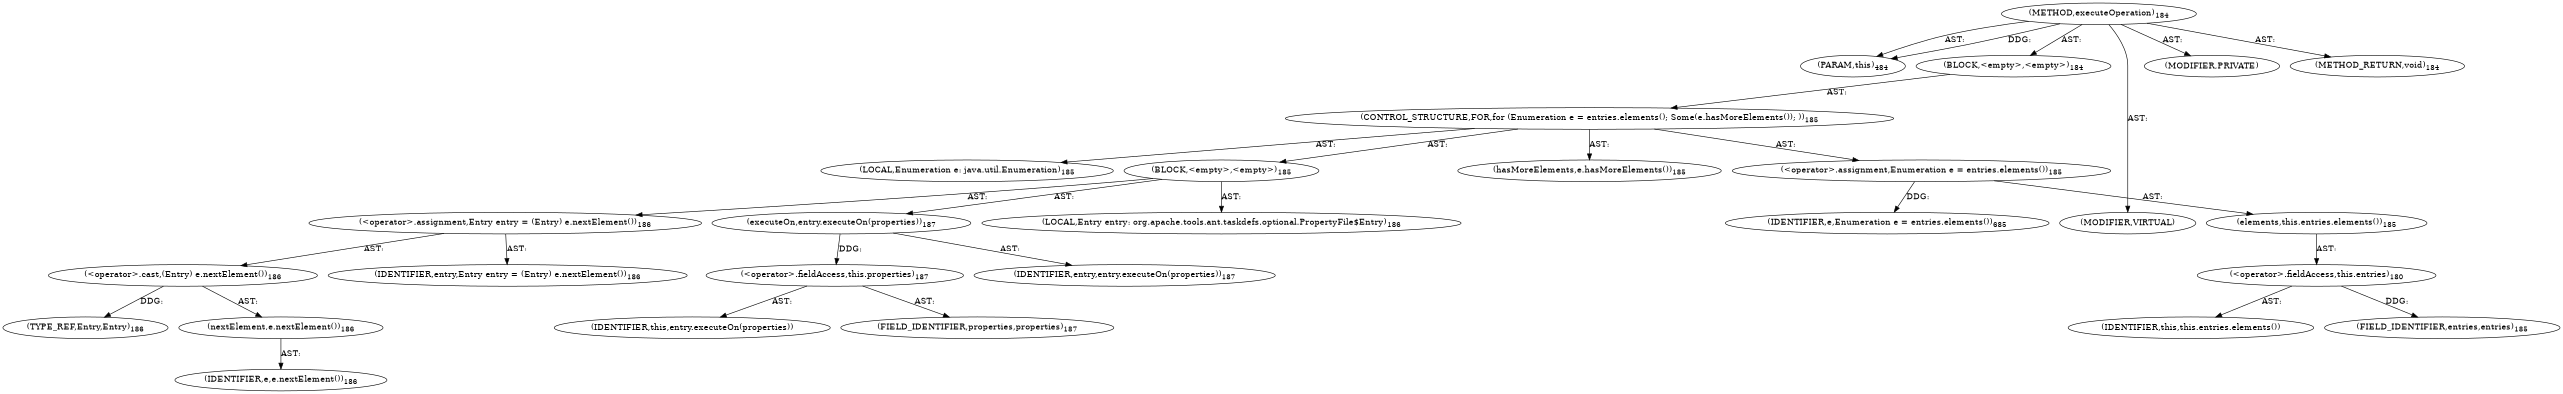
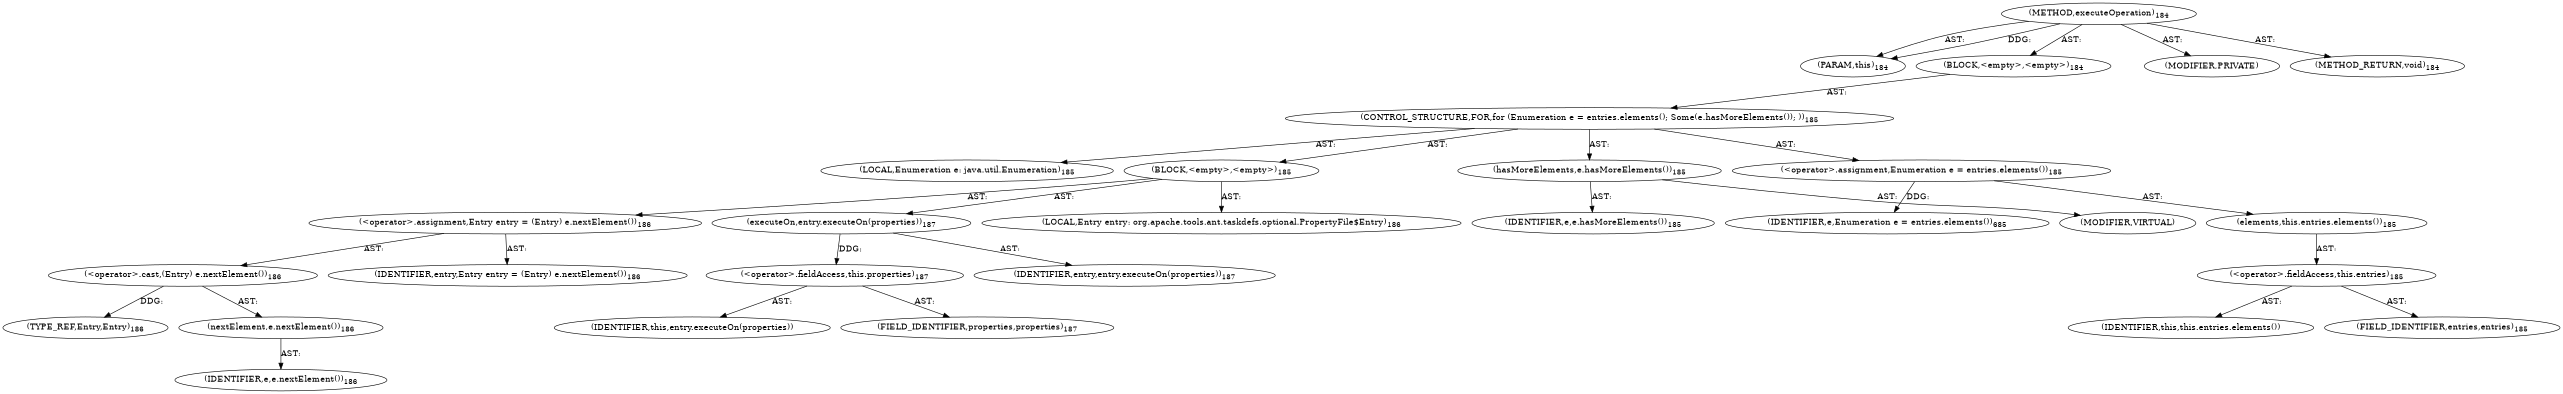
(1882, 65) -> (1882, 65)
(2128, 113) -> (1868, 201)
none -> (1593, 223)
(2397, 275) -> (2397, 275)
(2398, 302) -> (2398, 302)
